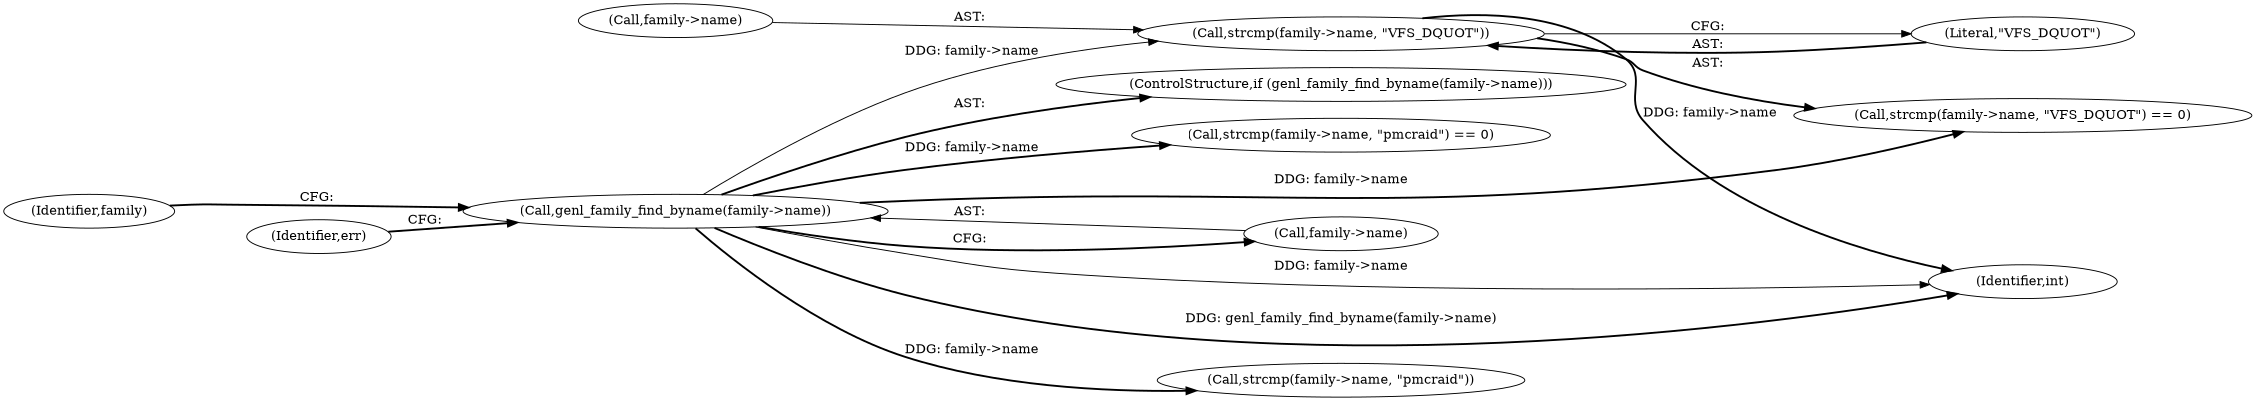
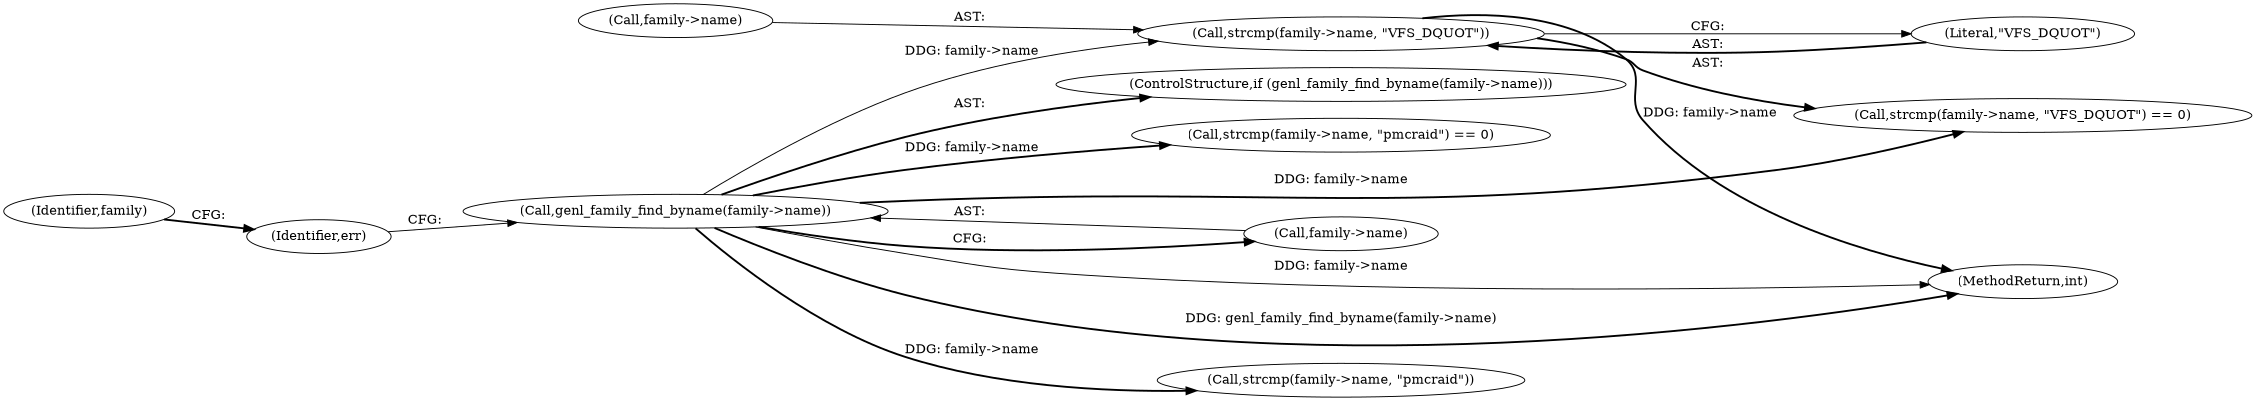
(314, 205) -> (204, 224)
(448, 227) -> (448, 227)
(2023, 282) -> (2023, 282)
